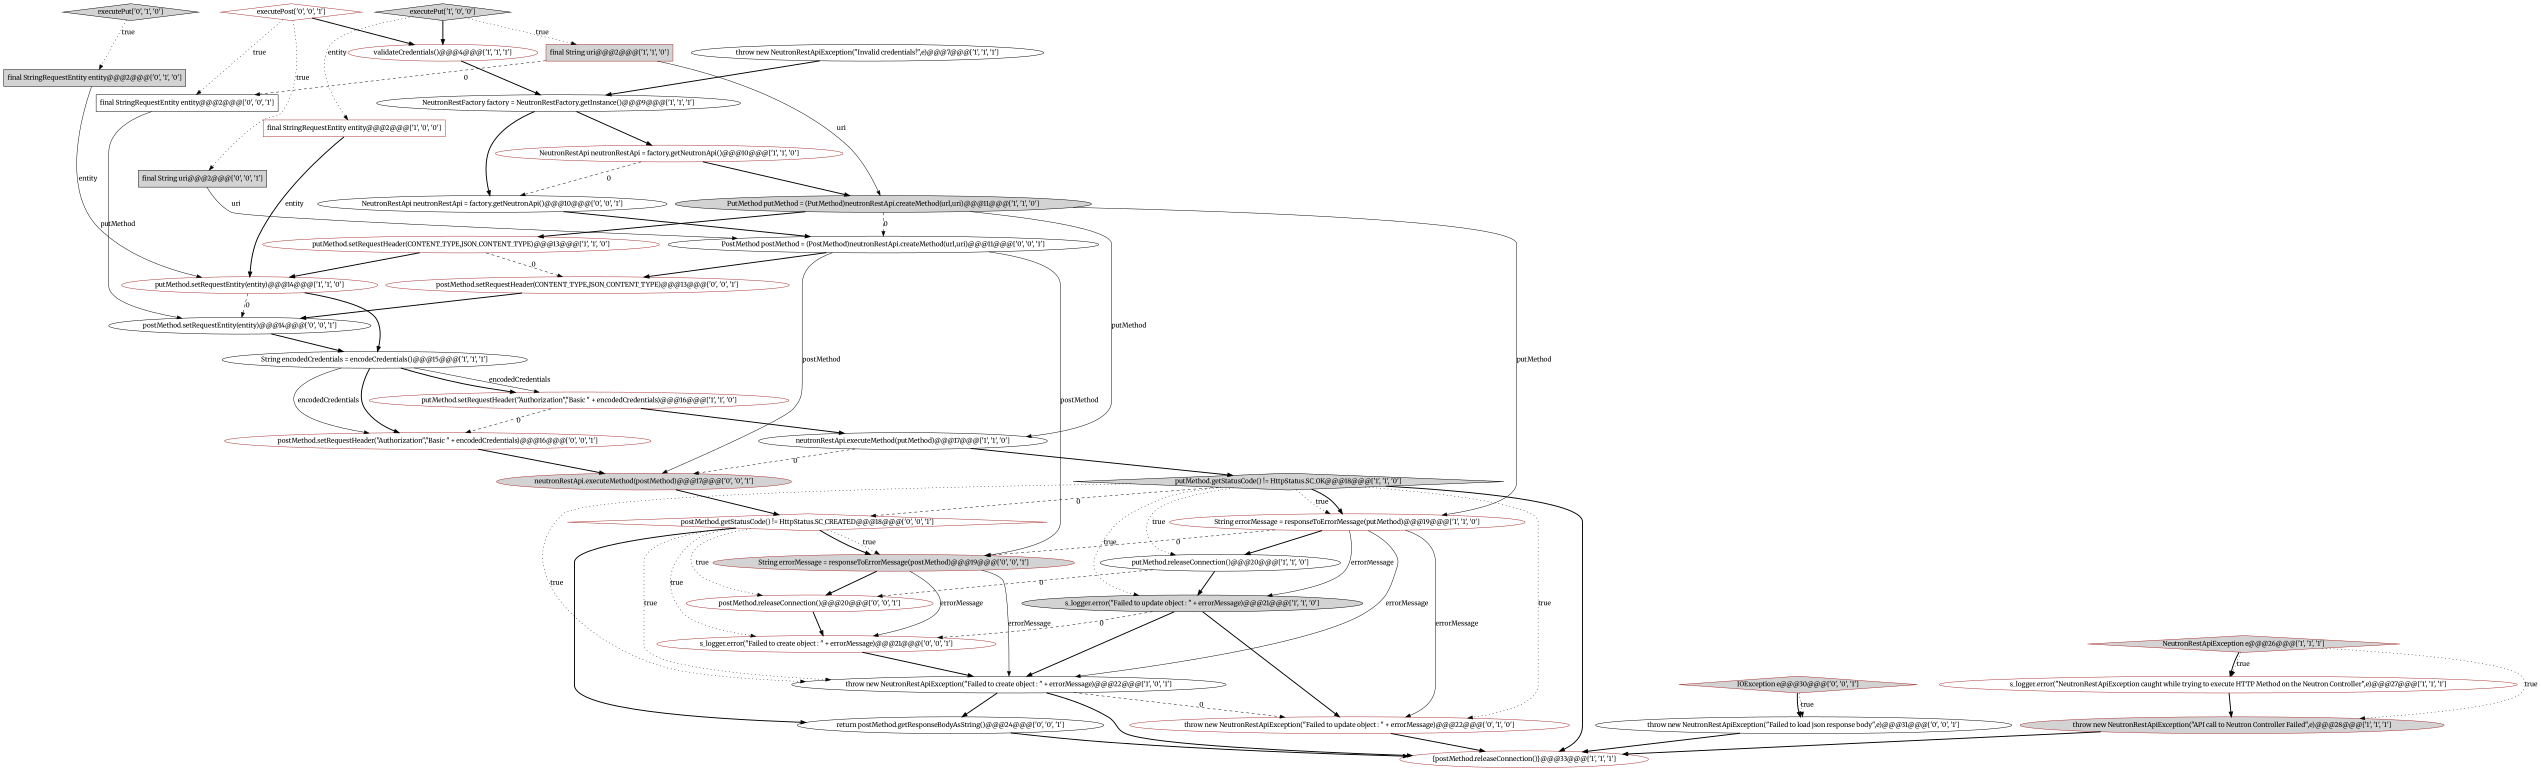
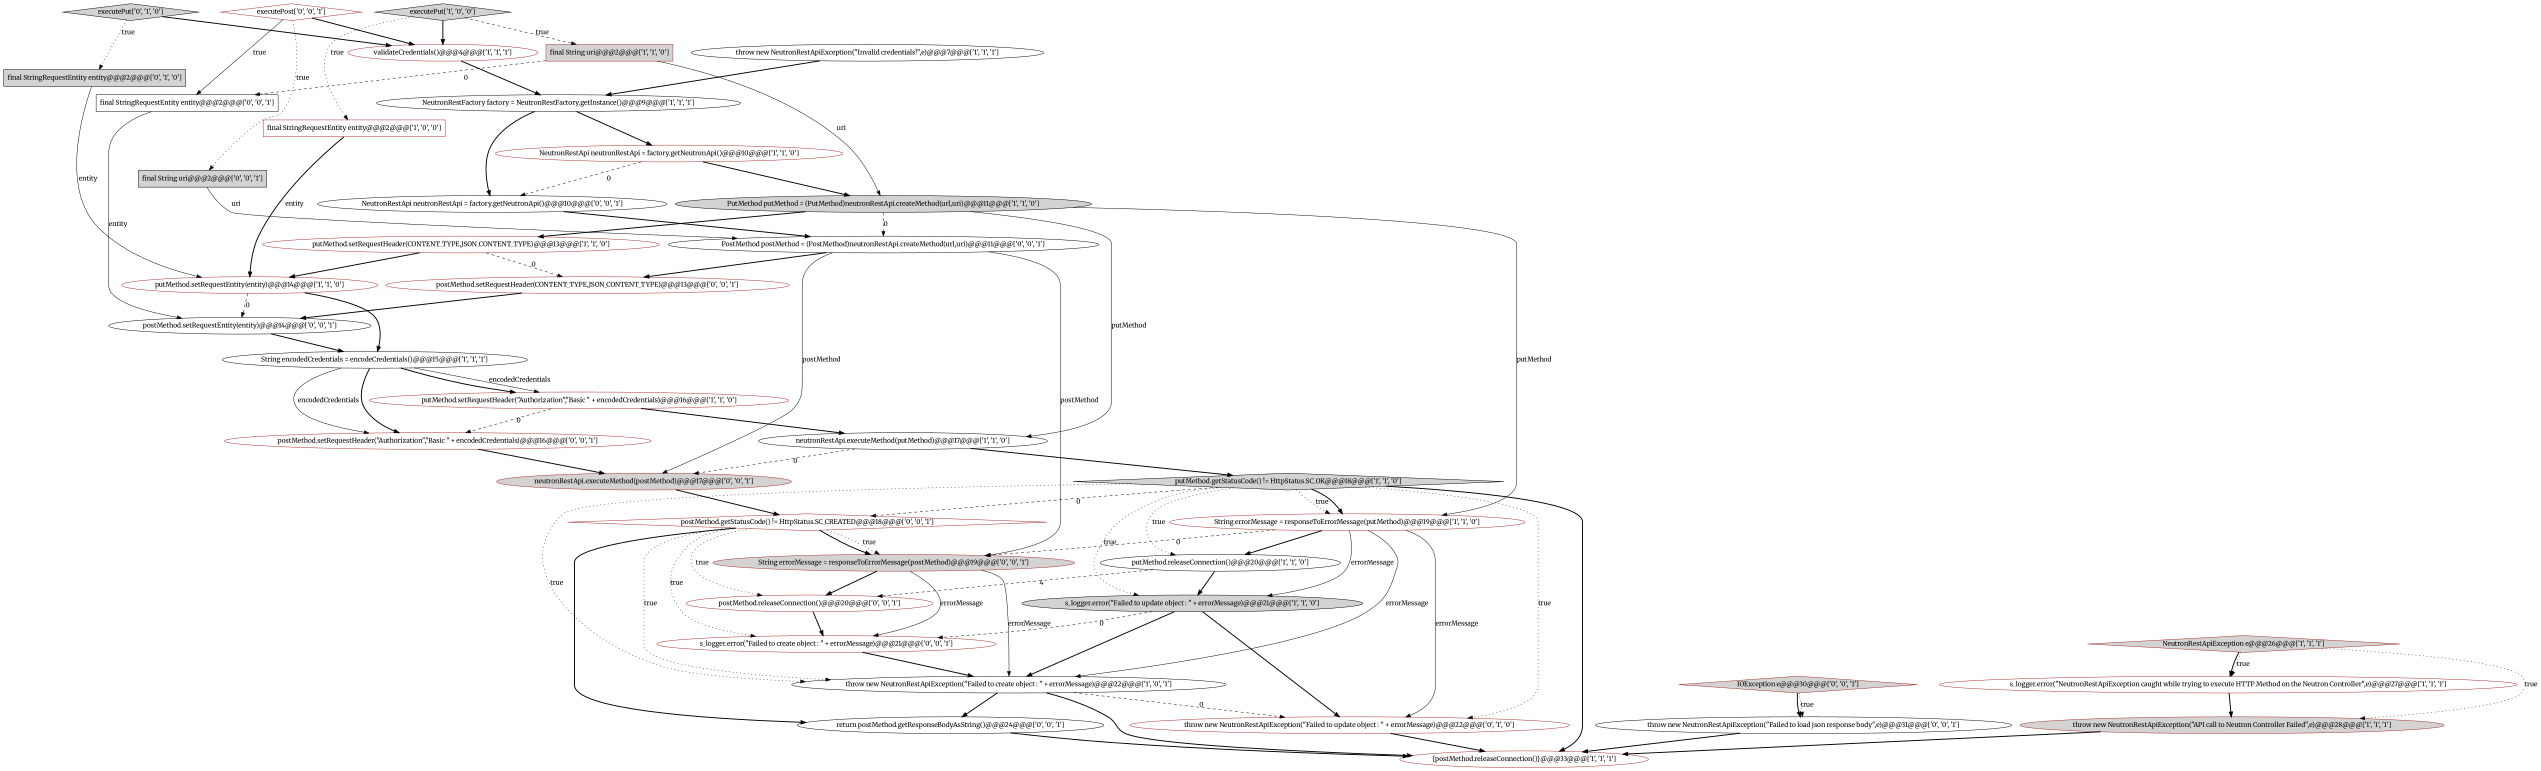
(518, 31) -> (518, 31)
none -> (280, 32)
(337, 53) -> (337, 53)
(242, 56) -> (242, 56)
(118, 224) -> (118, 224)
(1042, 583) -> (1042, 583)
